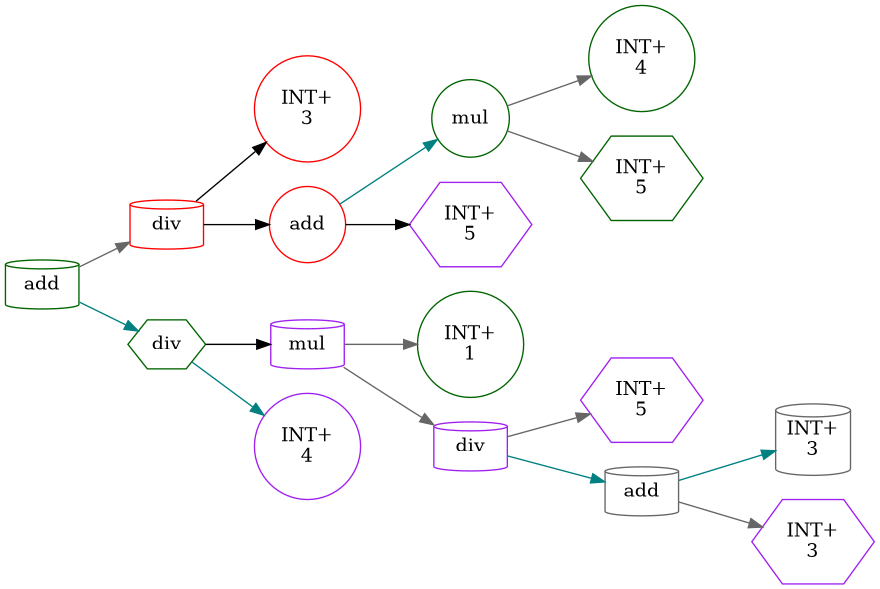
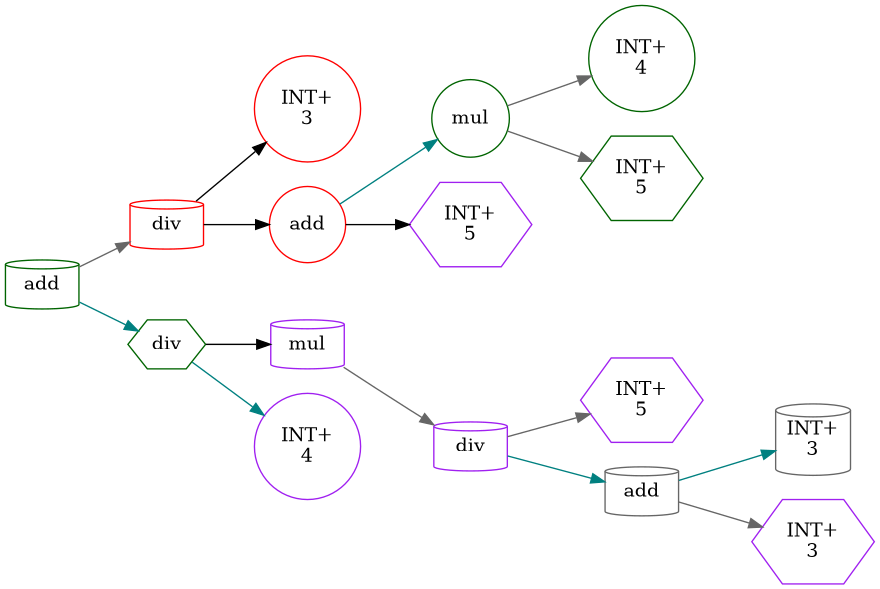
(471, 344) -> none
